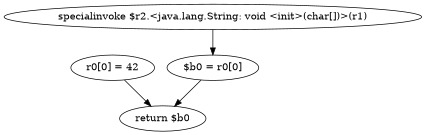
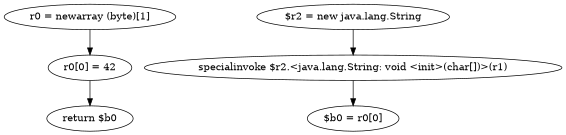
none -> (90, 17)
none -> (353, 17)
(190, 91) -> none
